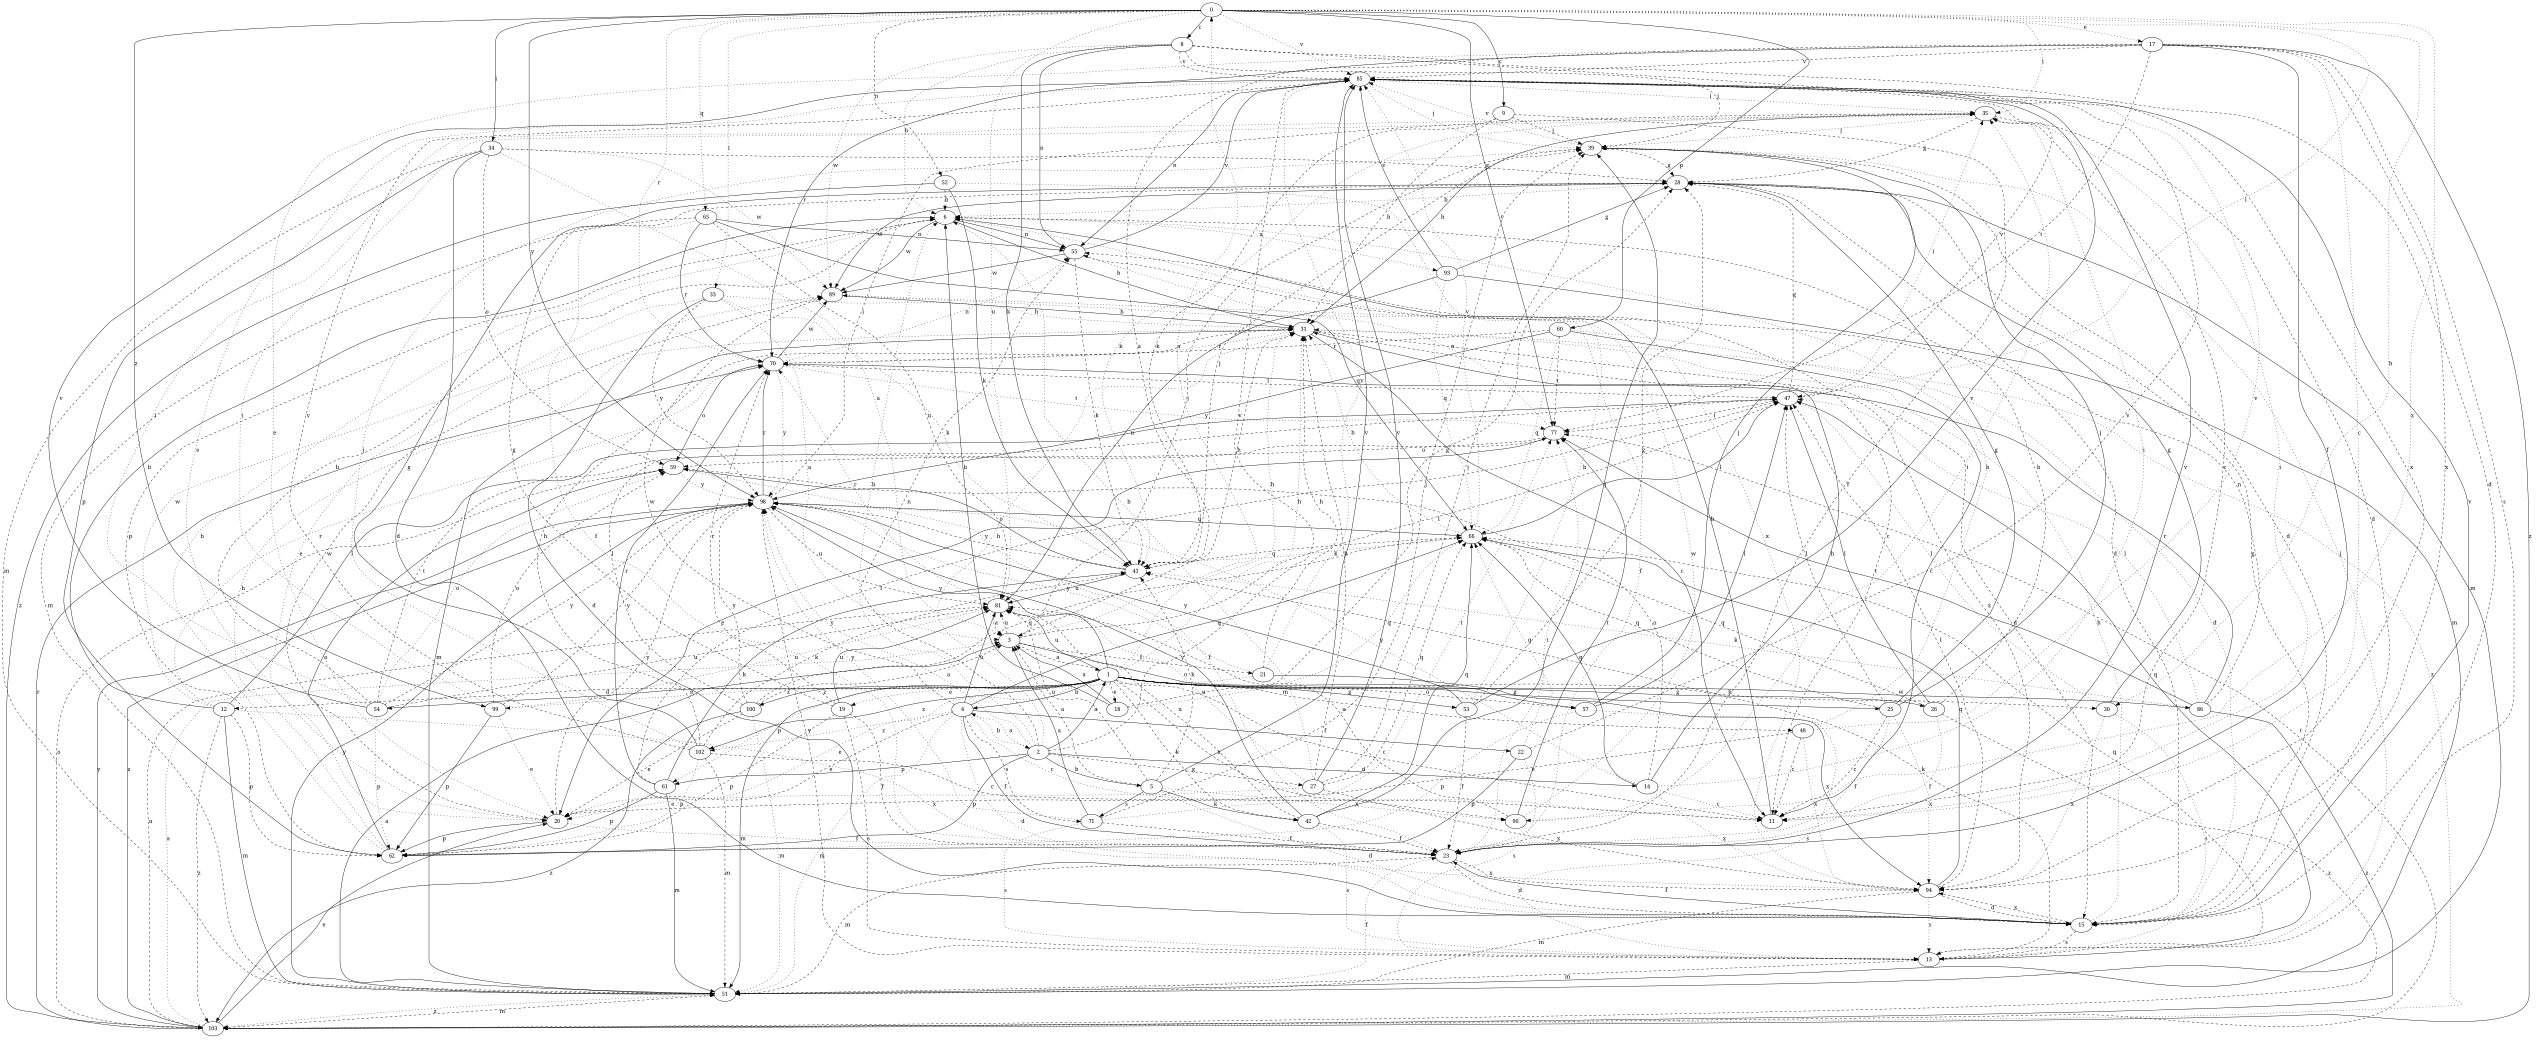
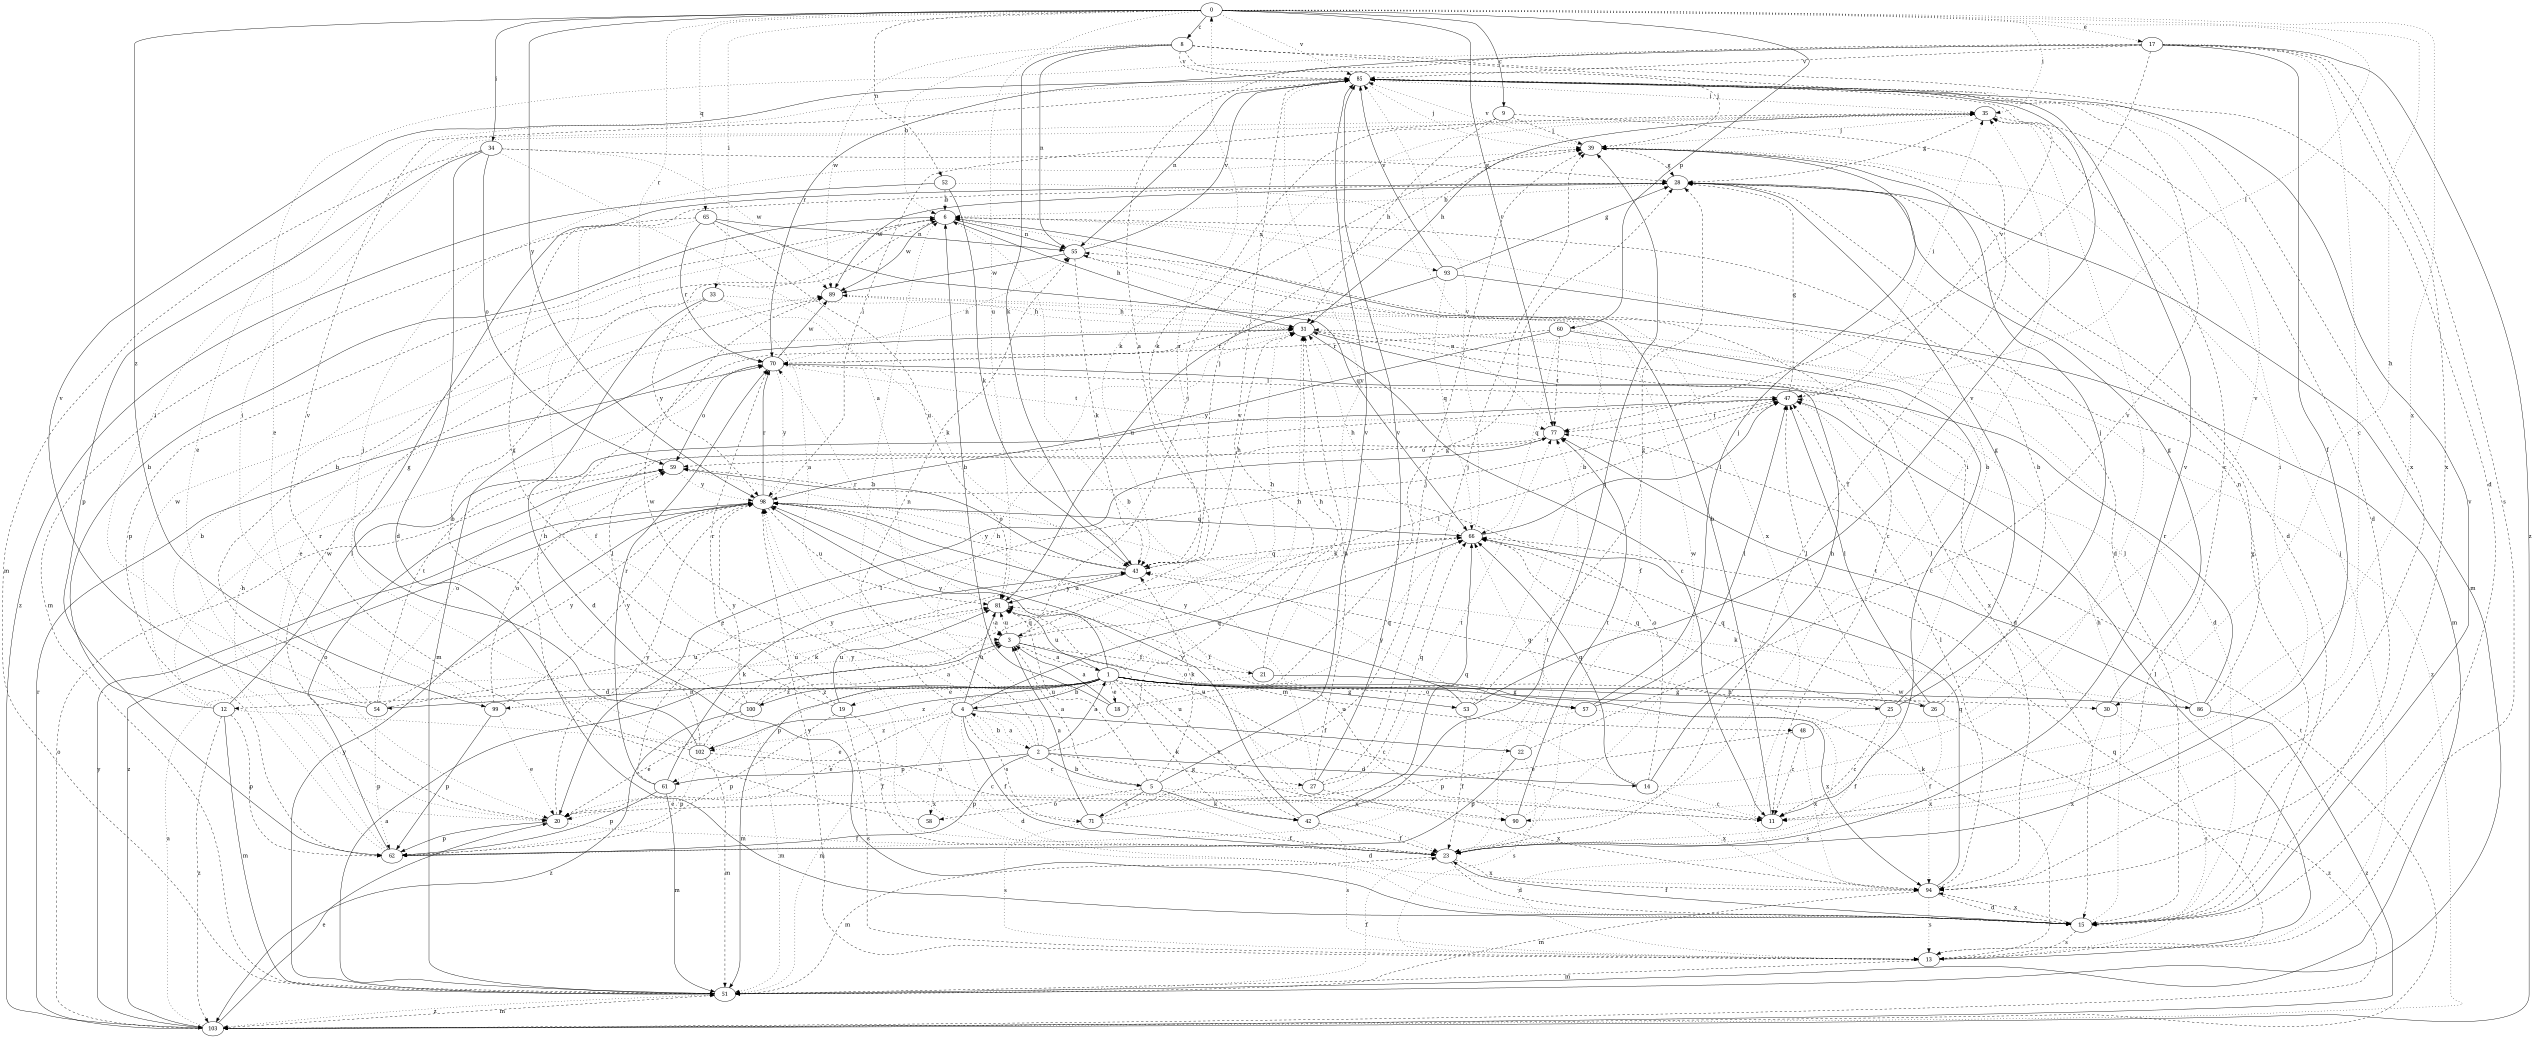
(1066, 311) -> (1066, 311)
(499, 351) -> (499, 351)
(400, 669) -> none
(2156, 675) -> (2156, 675)
none -> (929, 821)
